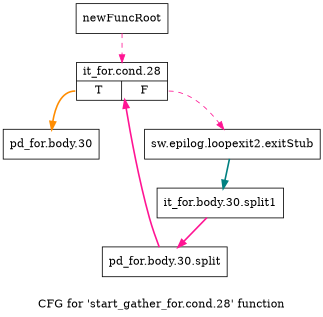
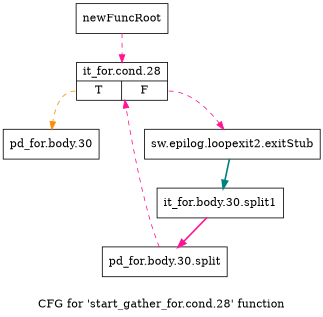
(59, 102) -> (59, 102)
(140, 178) -> (140, 178)
